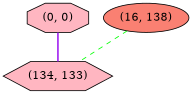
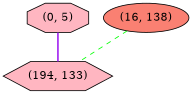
(58, 18) -> (58, 18)
(58, 76) -> (58, 76)
